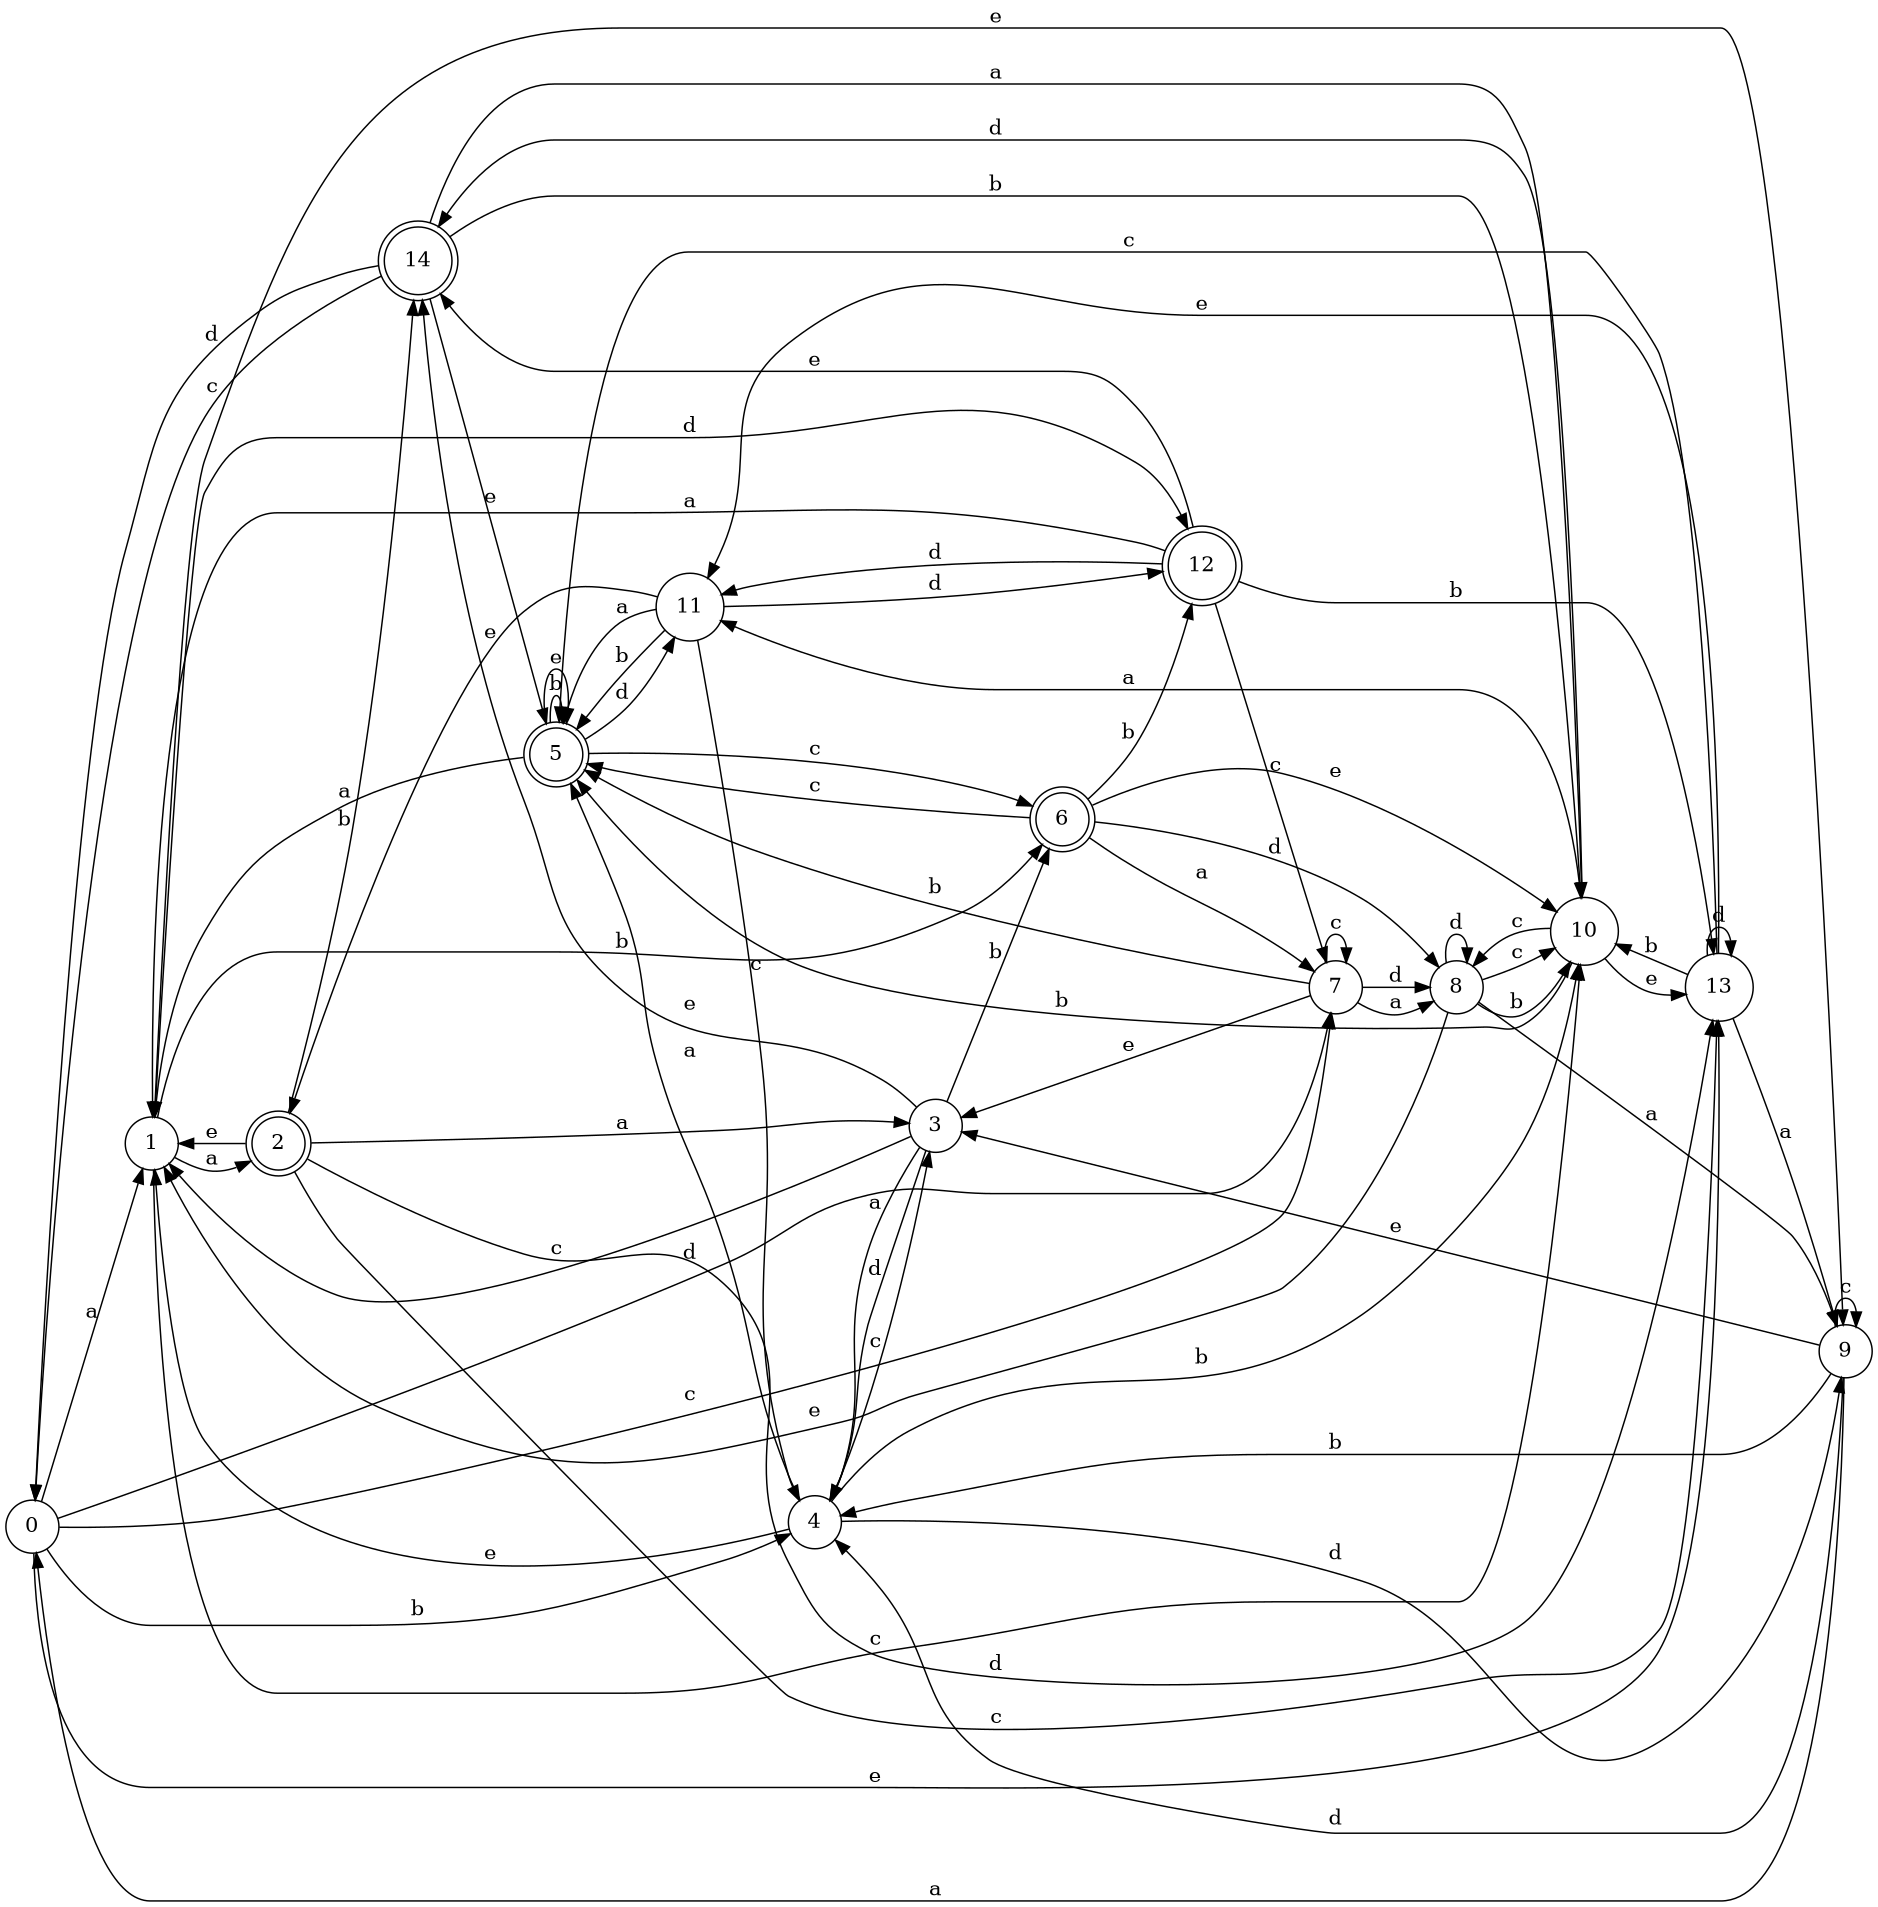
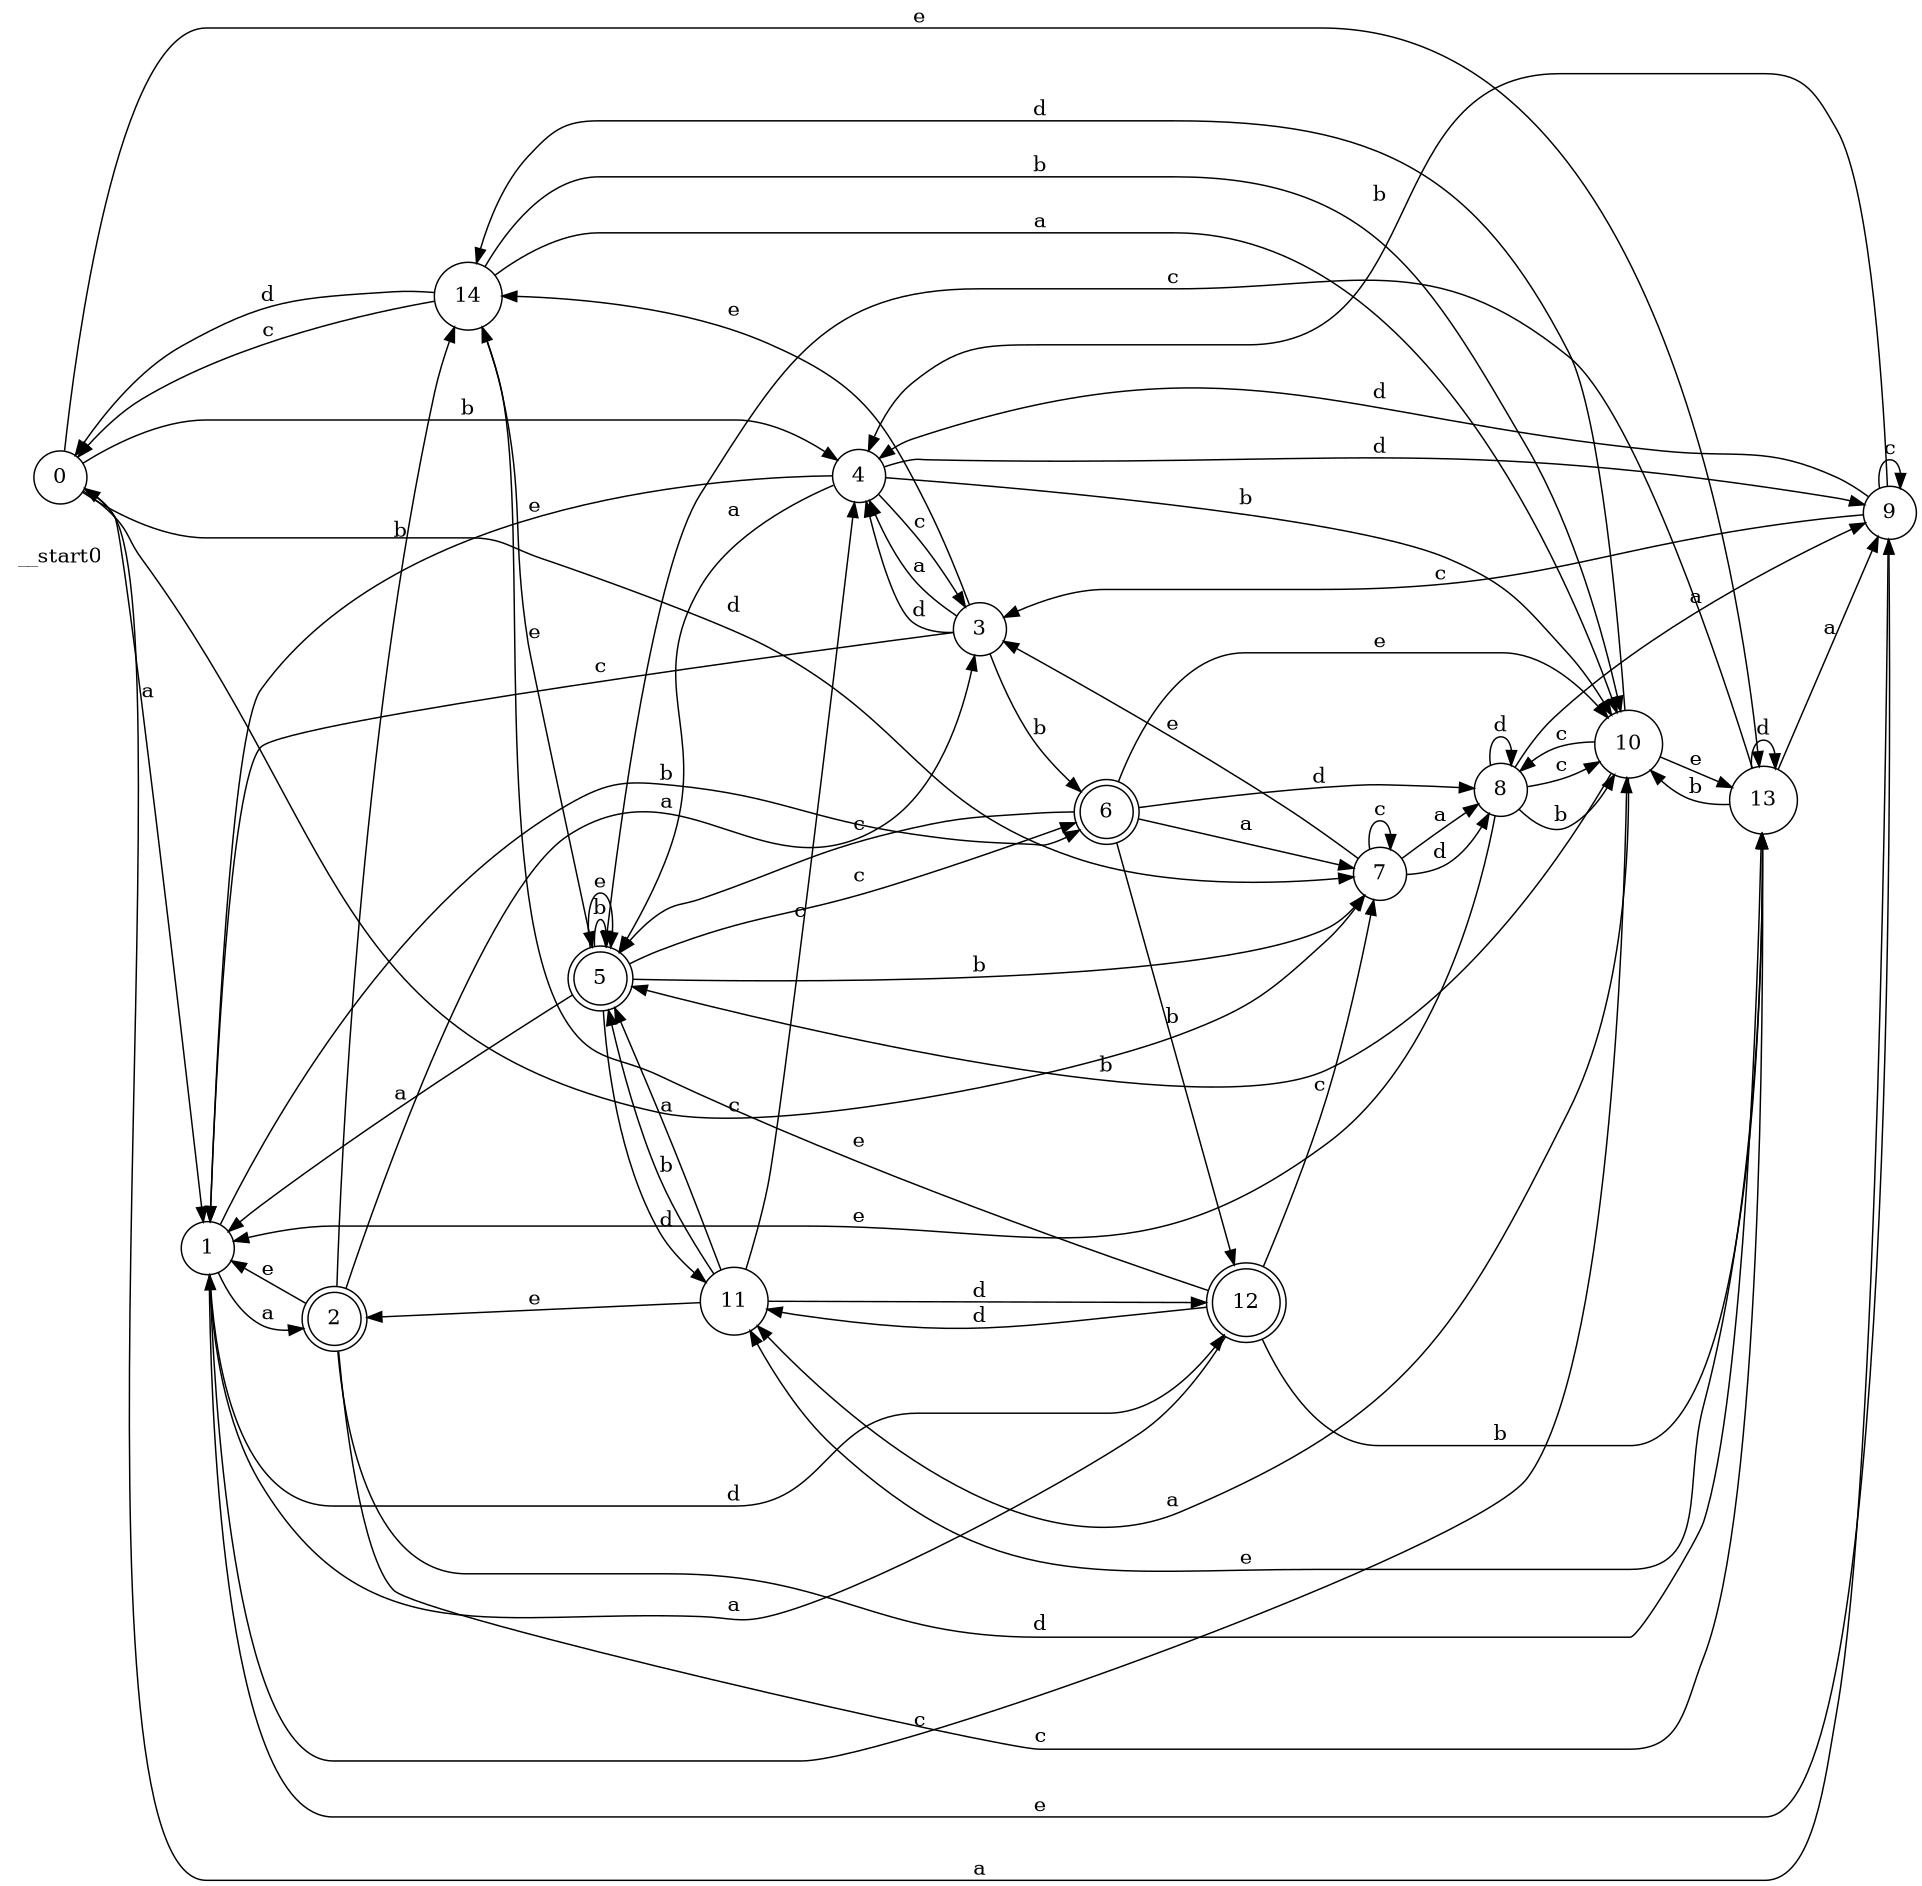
(418, 261) -> (468, 296)
none -> (60, 557)
(945, 908) -> (1000, 976)
(1396, 1227) -> (1440, 574)
